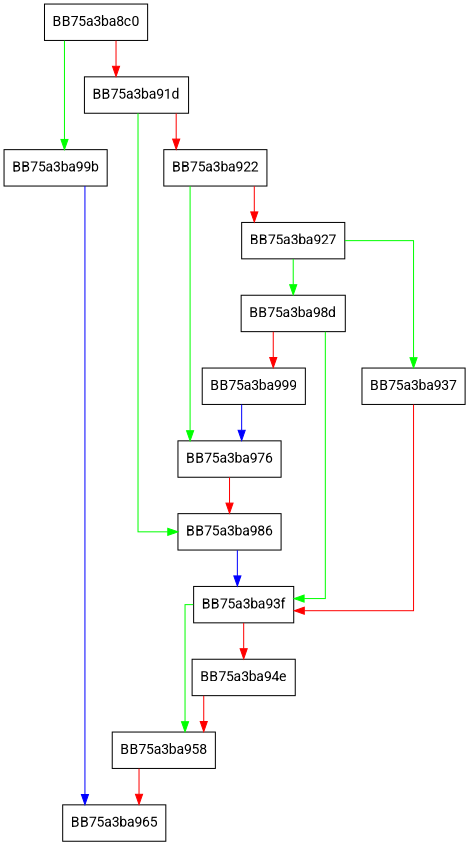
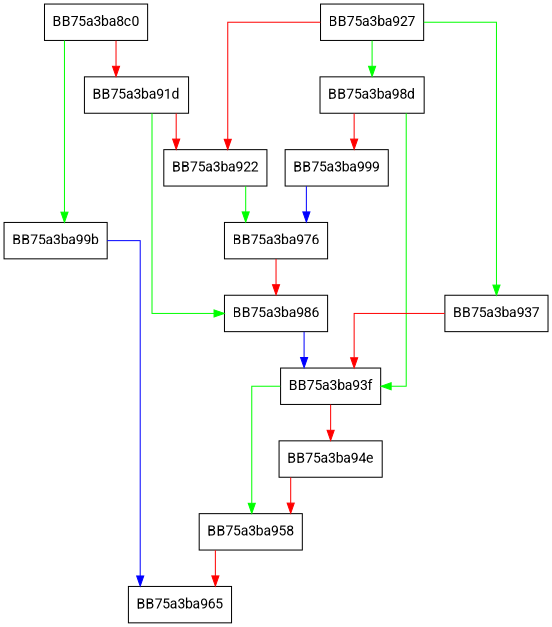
(254, 199) -> (228, 34)
